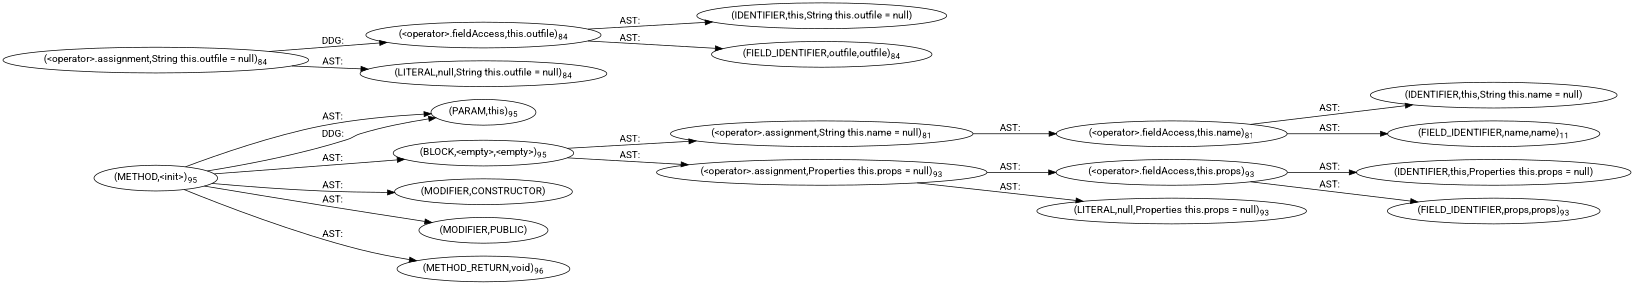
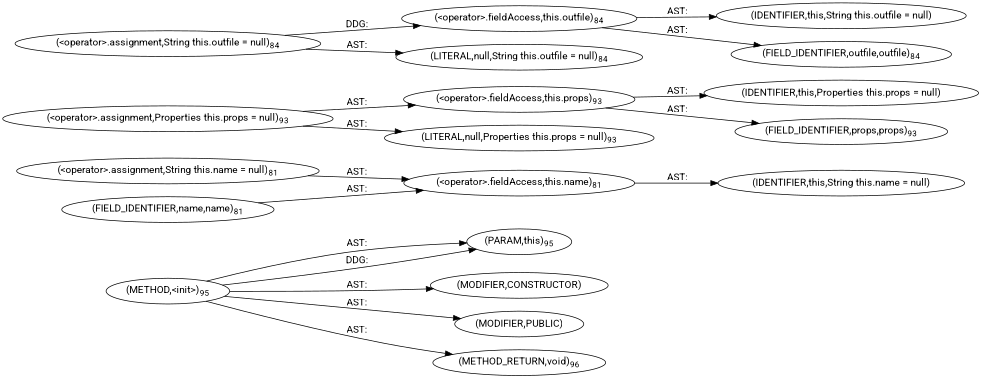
(1565, 133) -> (239, 209)
(1334, 134) -> (337, 197)
(483, 153) -> none
